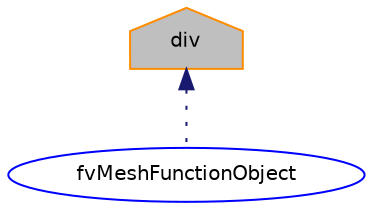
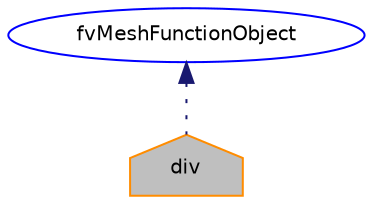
(186, 118) -> (186, 109)
